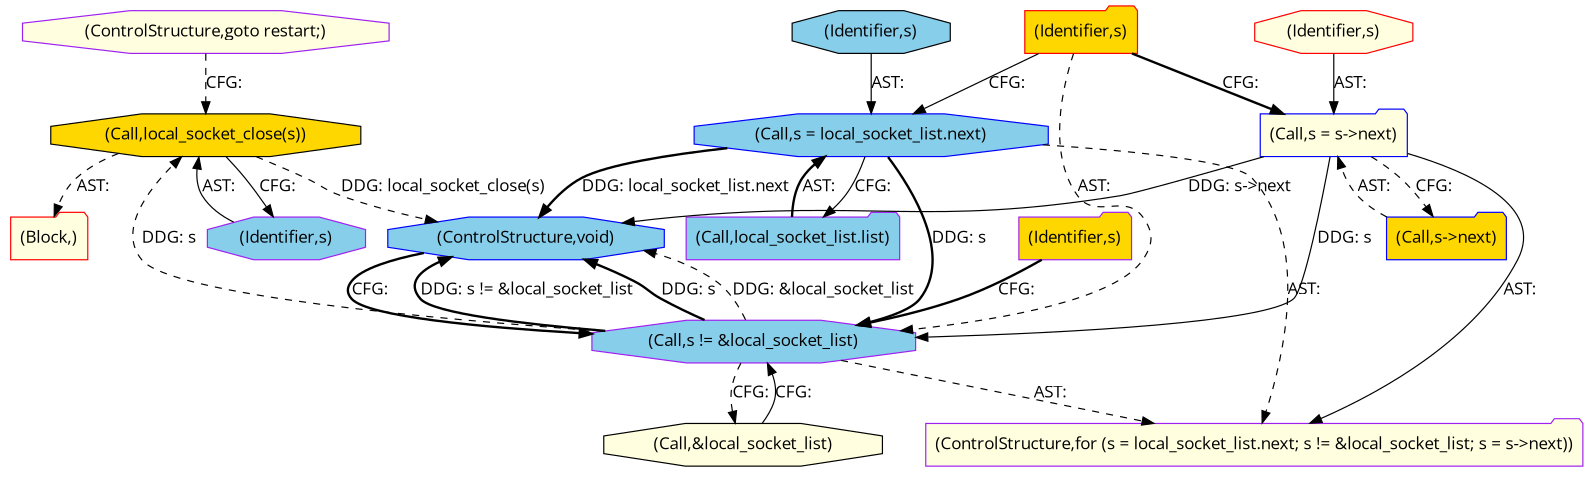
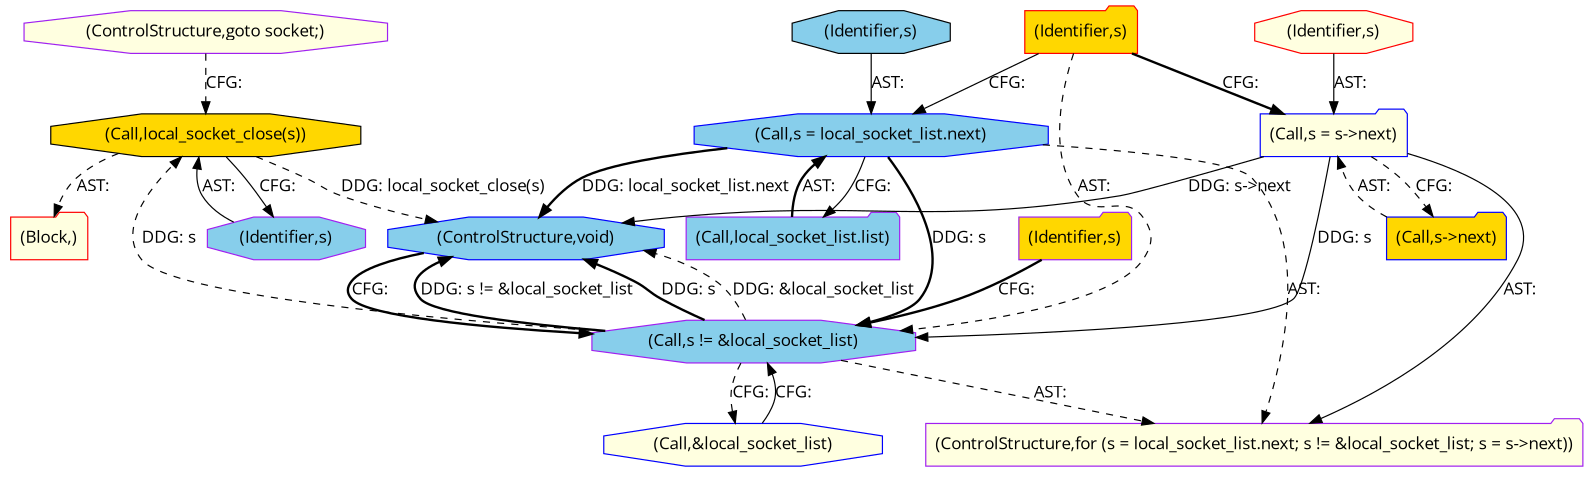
(206, 32) -> (206, 32)
(743, 445) -> (743, 445)
